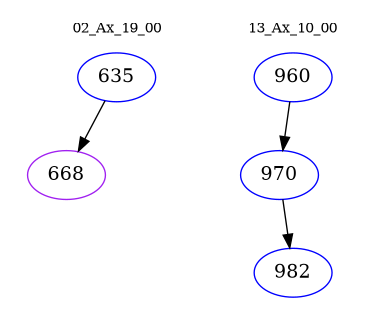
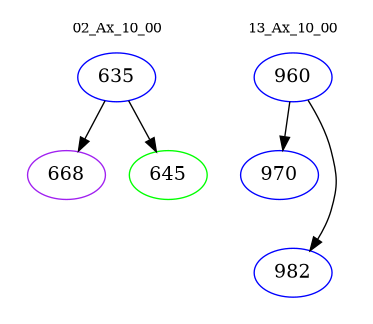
(117, 29) -> (117, 29)
none -> (168, 175)
(285, 217) -> (335, 169)
